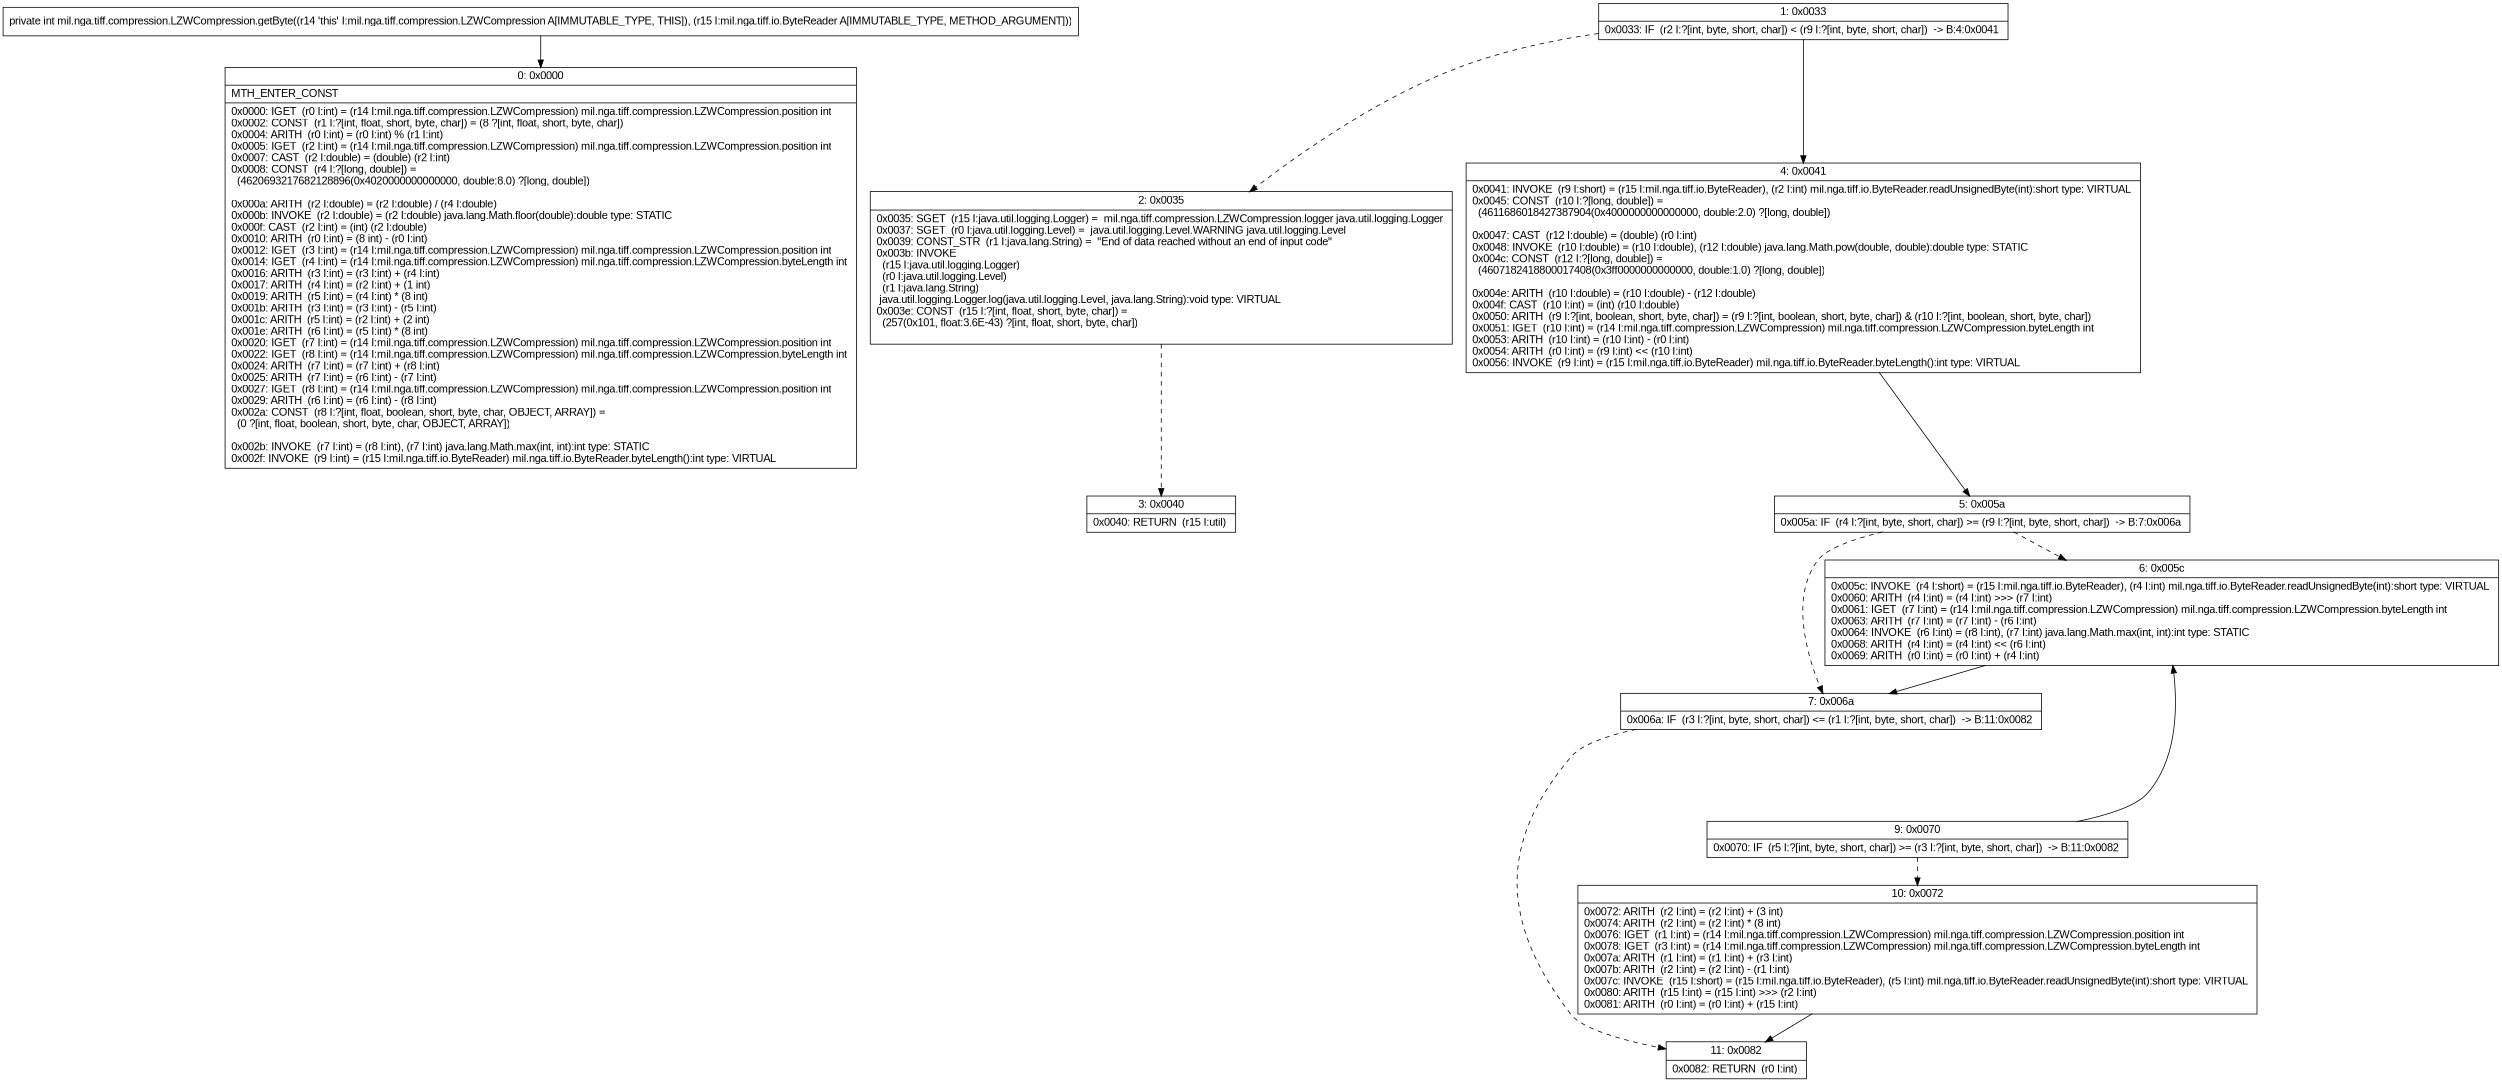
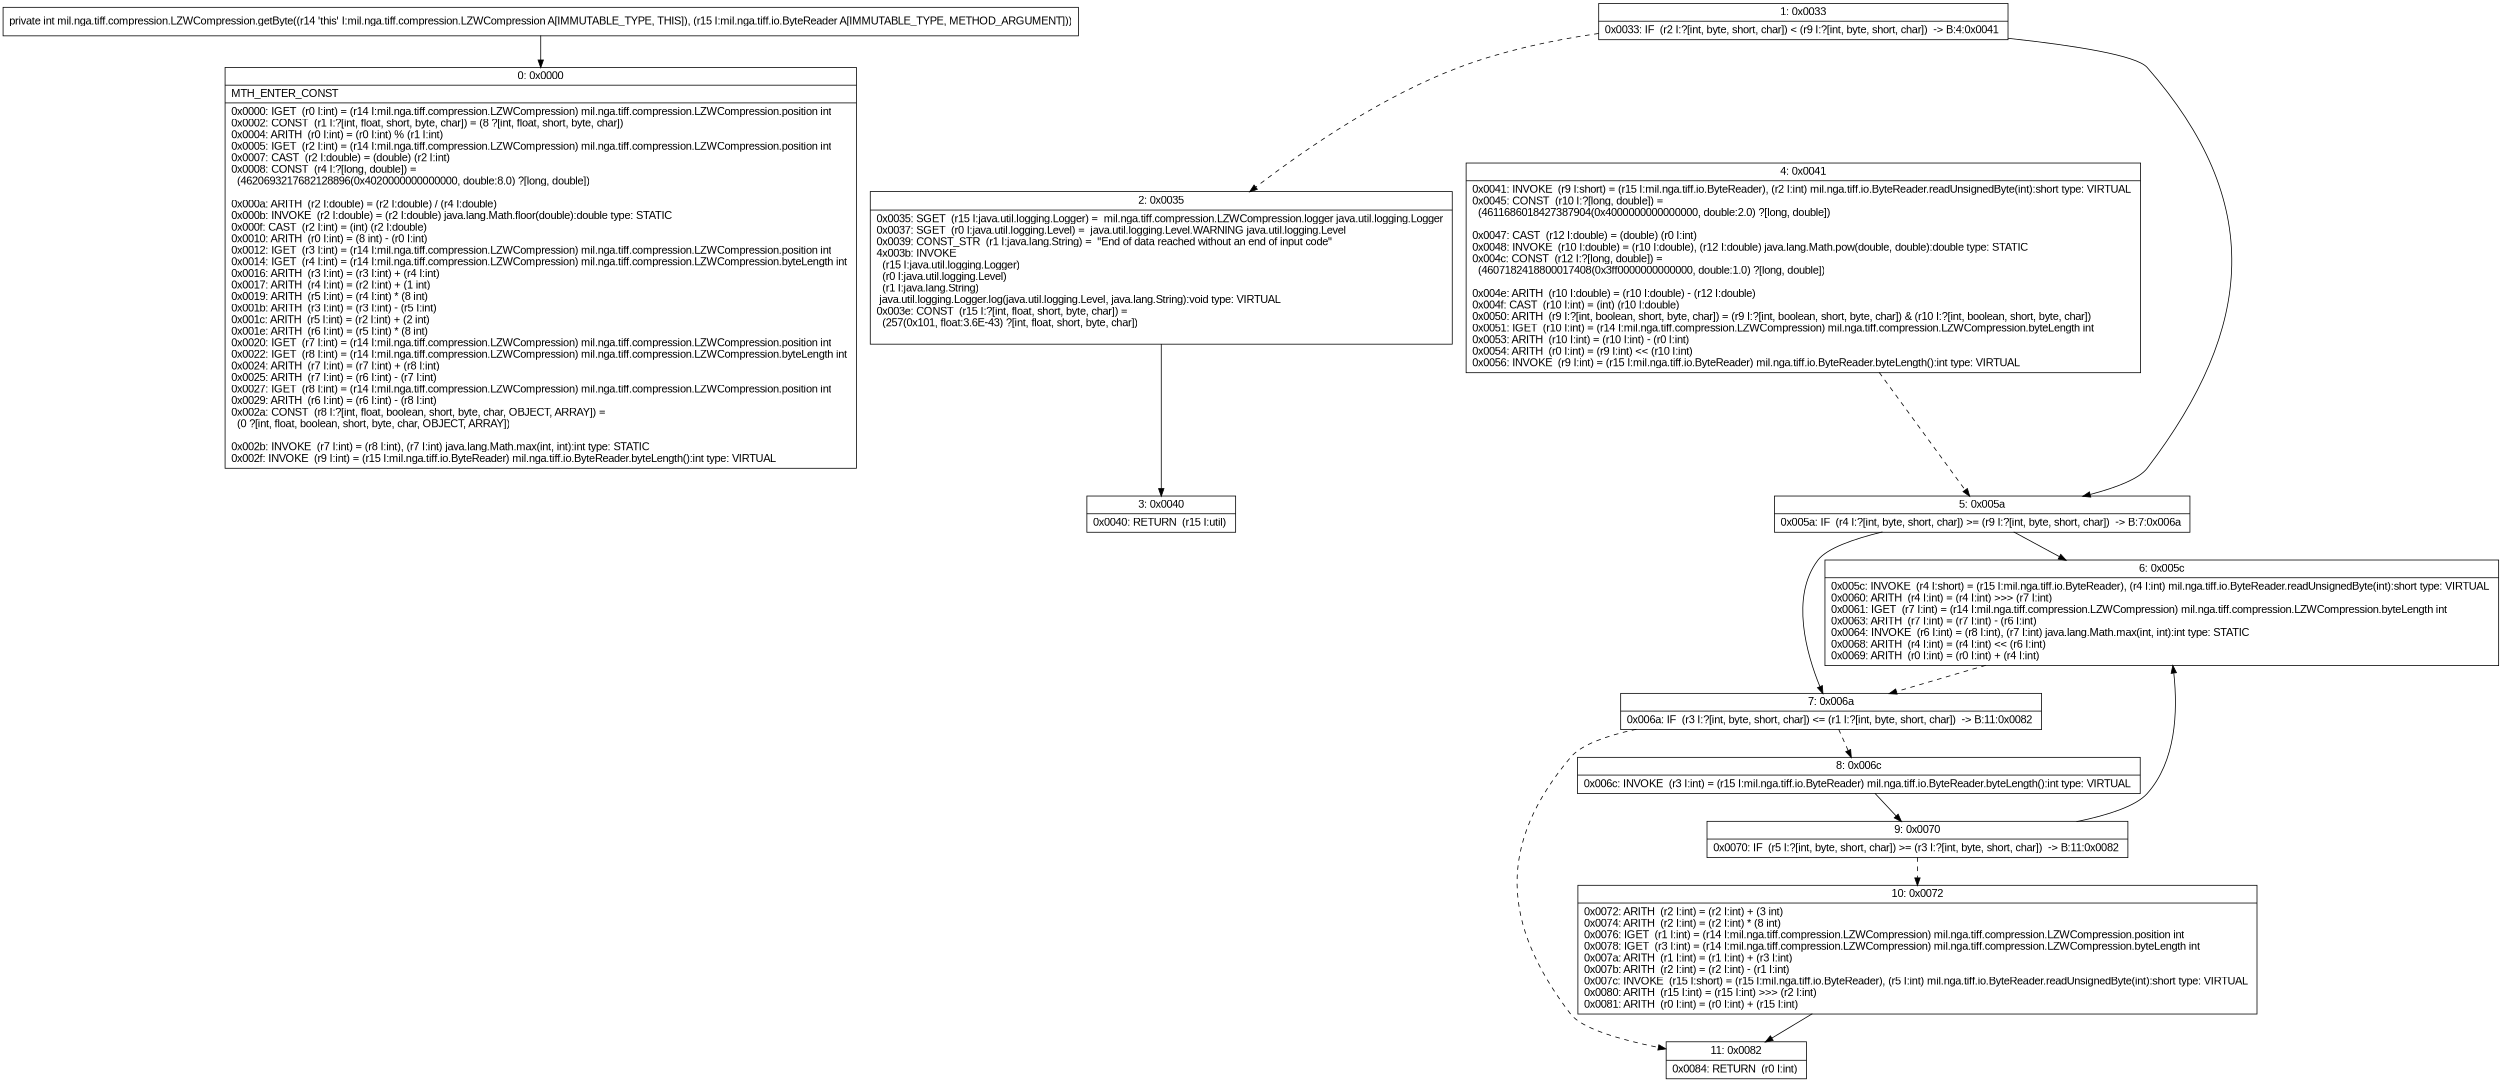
(1803, 98) -> (2228, 227)
(920, 254) -> (920, 254)
(1161, 416) -> (1161, 416)
(1922, 431) -> (1922, 431)
(2037, 544) -> (2037, 544)
(1806, 587) -> (1806, 587)
(1941, 678) -> (1941, 678)
none -> (1859, 775)
(1736, 1069) -> (1736, 1069)
